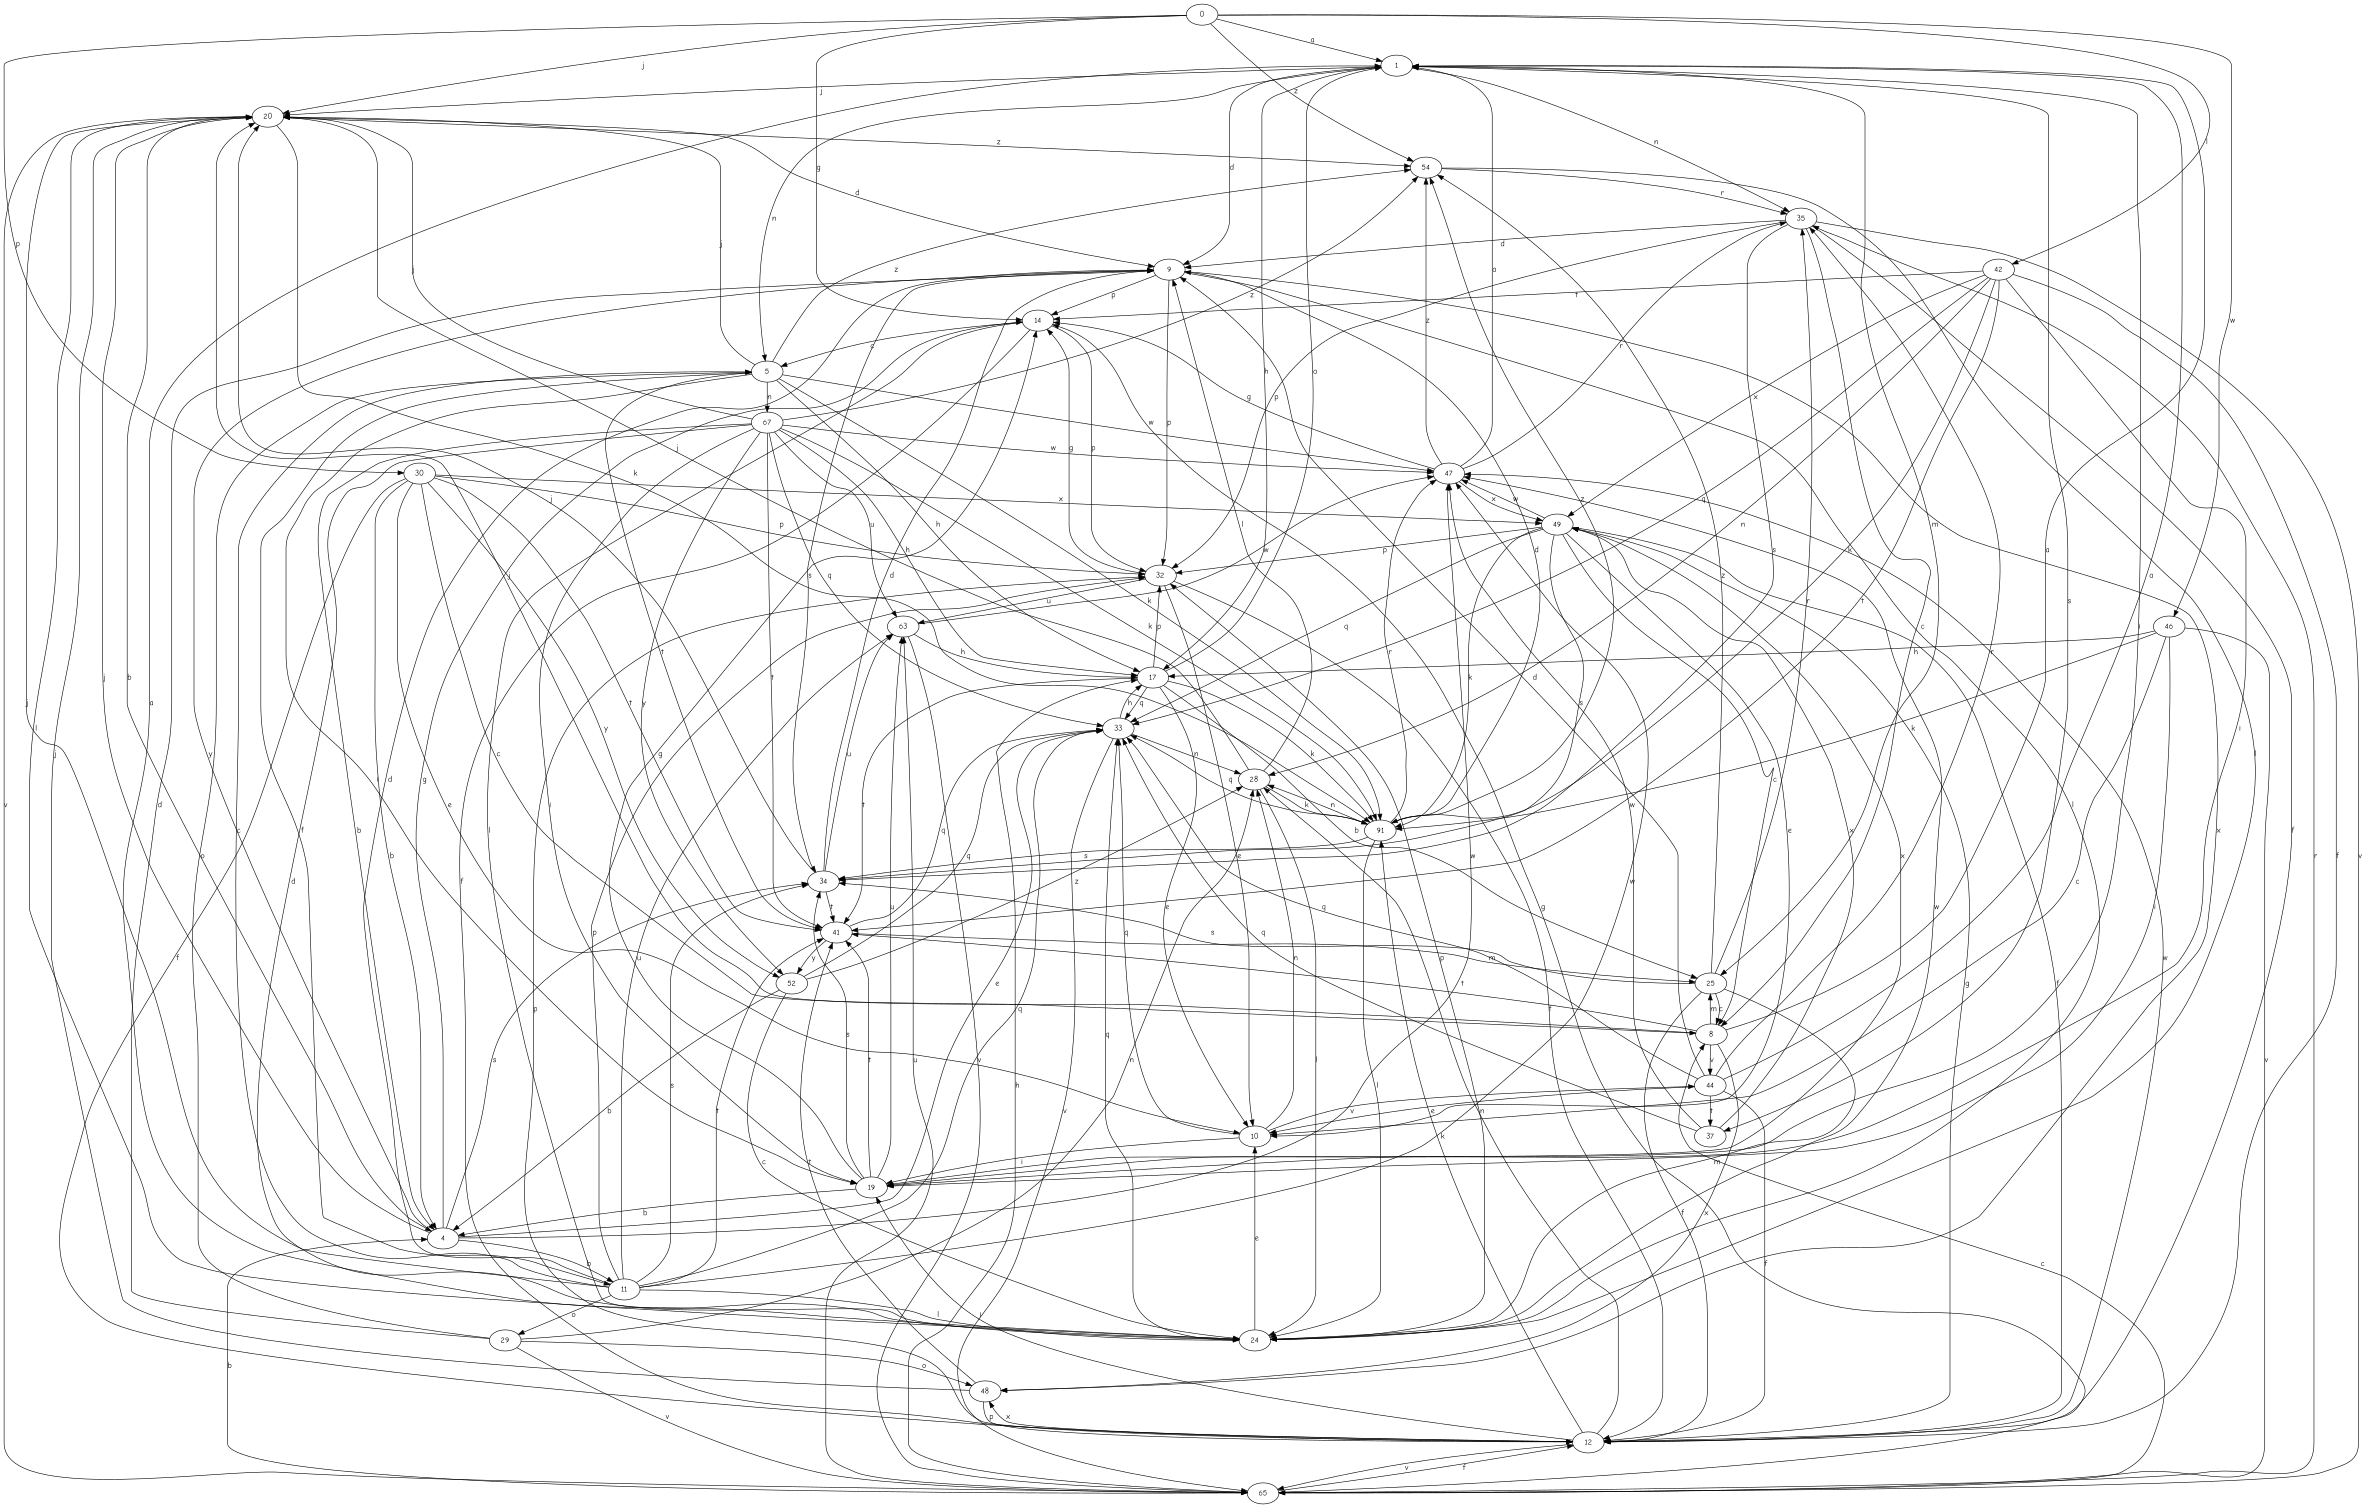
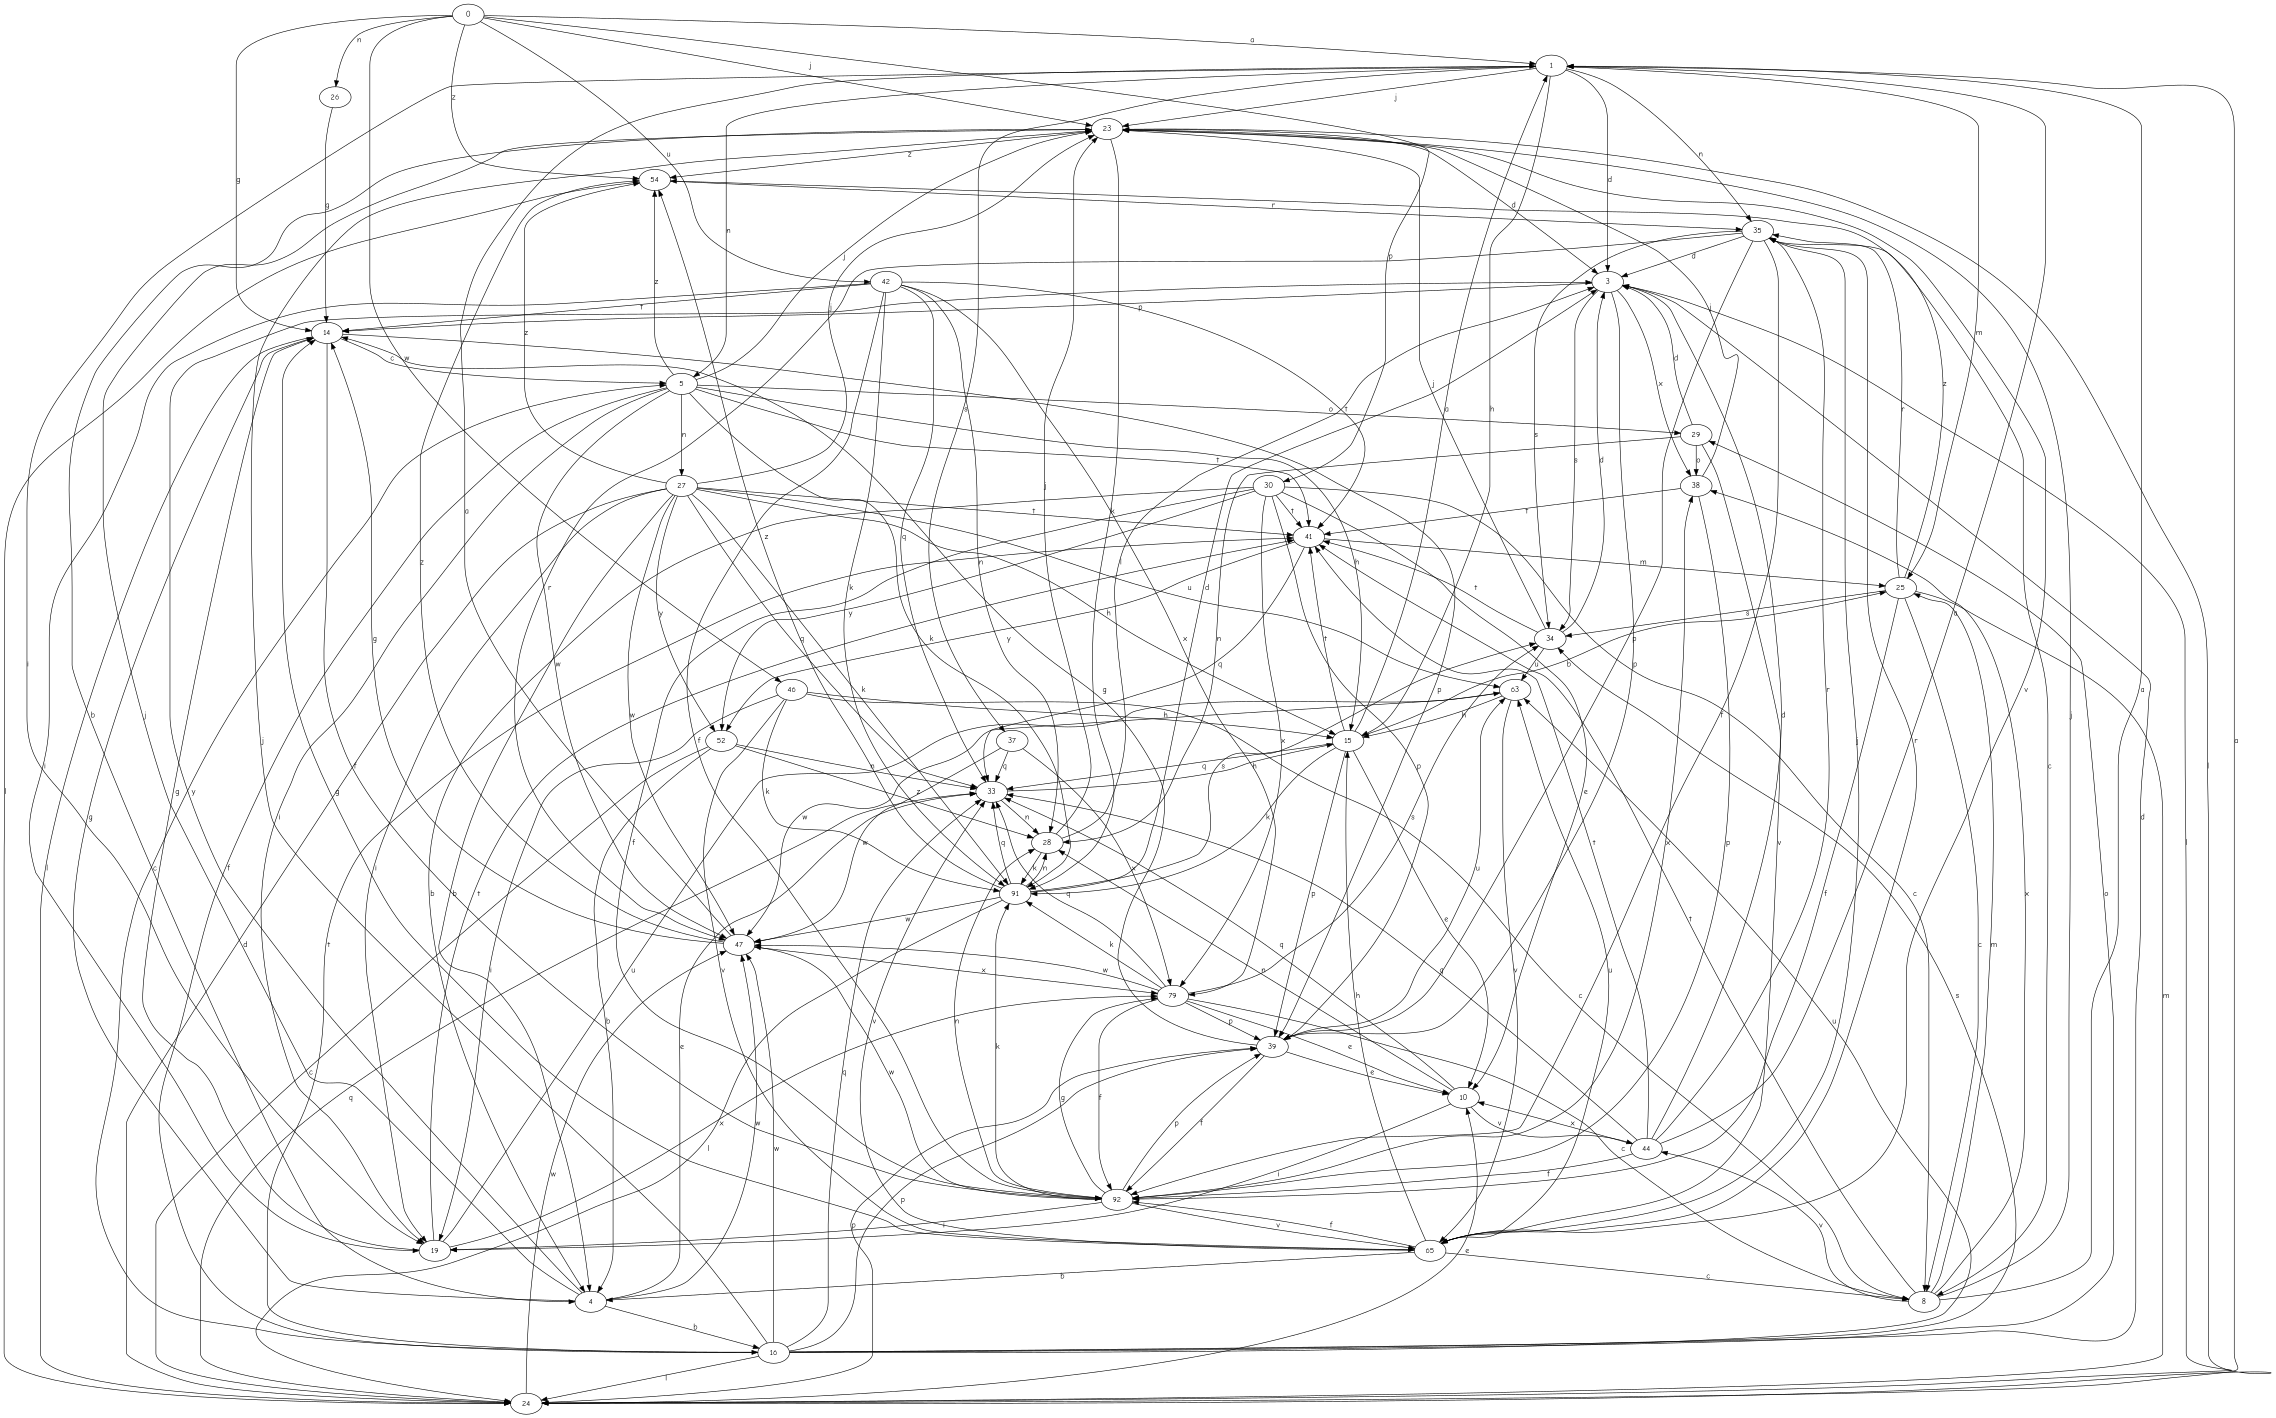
none -> (335, 97)
(268, 117) -> (1107, 129)
(2207, 142) -> (669, 154)
(1169, 270) -> (1608, 282)
(1613, 350) -> (891, 268)
(767, 423) -> (682, 486)
(1557, 525) -> (1173, 996)
(1160, 576) -> (1272, 1047)
(1390, 652) -> (908, 919)
(1153, 678) -> (1348, 741)
(215, 748) -> (1186, 406)
(969, 856) -> (873, 766)
(2361, 856) -> (1858, 741)
(548, 979) -> none
(846, 1036) -> none
(1830, 1057) -> (1429, 849)
(1316, 1066) -> none
(1710, 1108) -> (1570, 778)
(1433, 1111) -> (1573, 1123)
(659, 1207) -> none
(1029, 1222) -> (914, 1215)
(624, 1289) -> (774, 1353)
(985, 1391) -> (1696, 486)
(1588, 1442) -> (1117, 1200)
